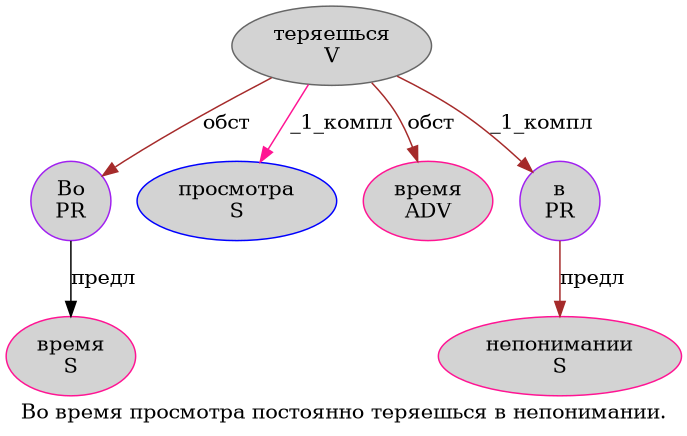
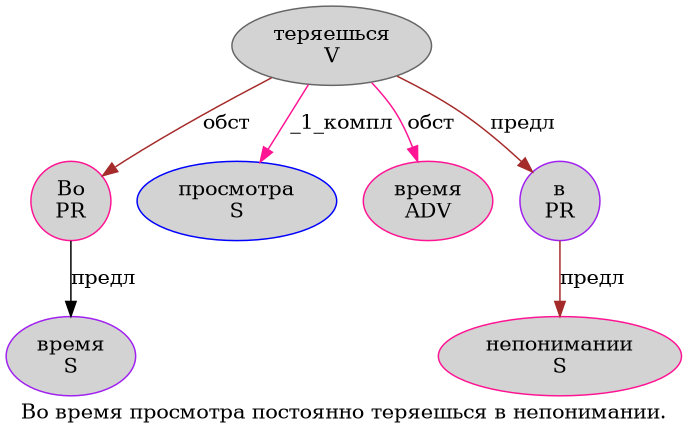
(396, 113) -> (396, 113)
(542, 123) -> (523, 123)
(71, 201) -> (71, 201)
(71, 356) -> (71, 356)
